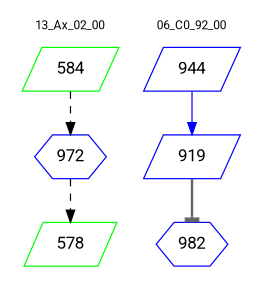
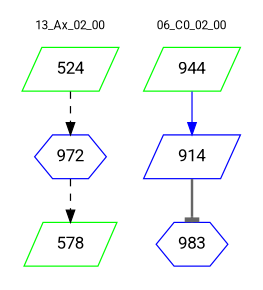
(192, 26) -> (192, 26)
(70, 69) -> (70, 69)
(192, 69) -> (192, 69)
(192, 157) -> (192, 157)
(192, 244) -> (192, 244)
